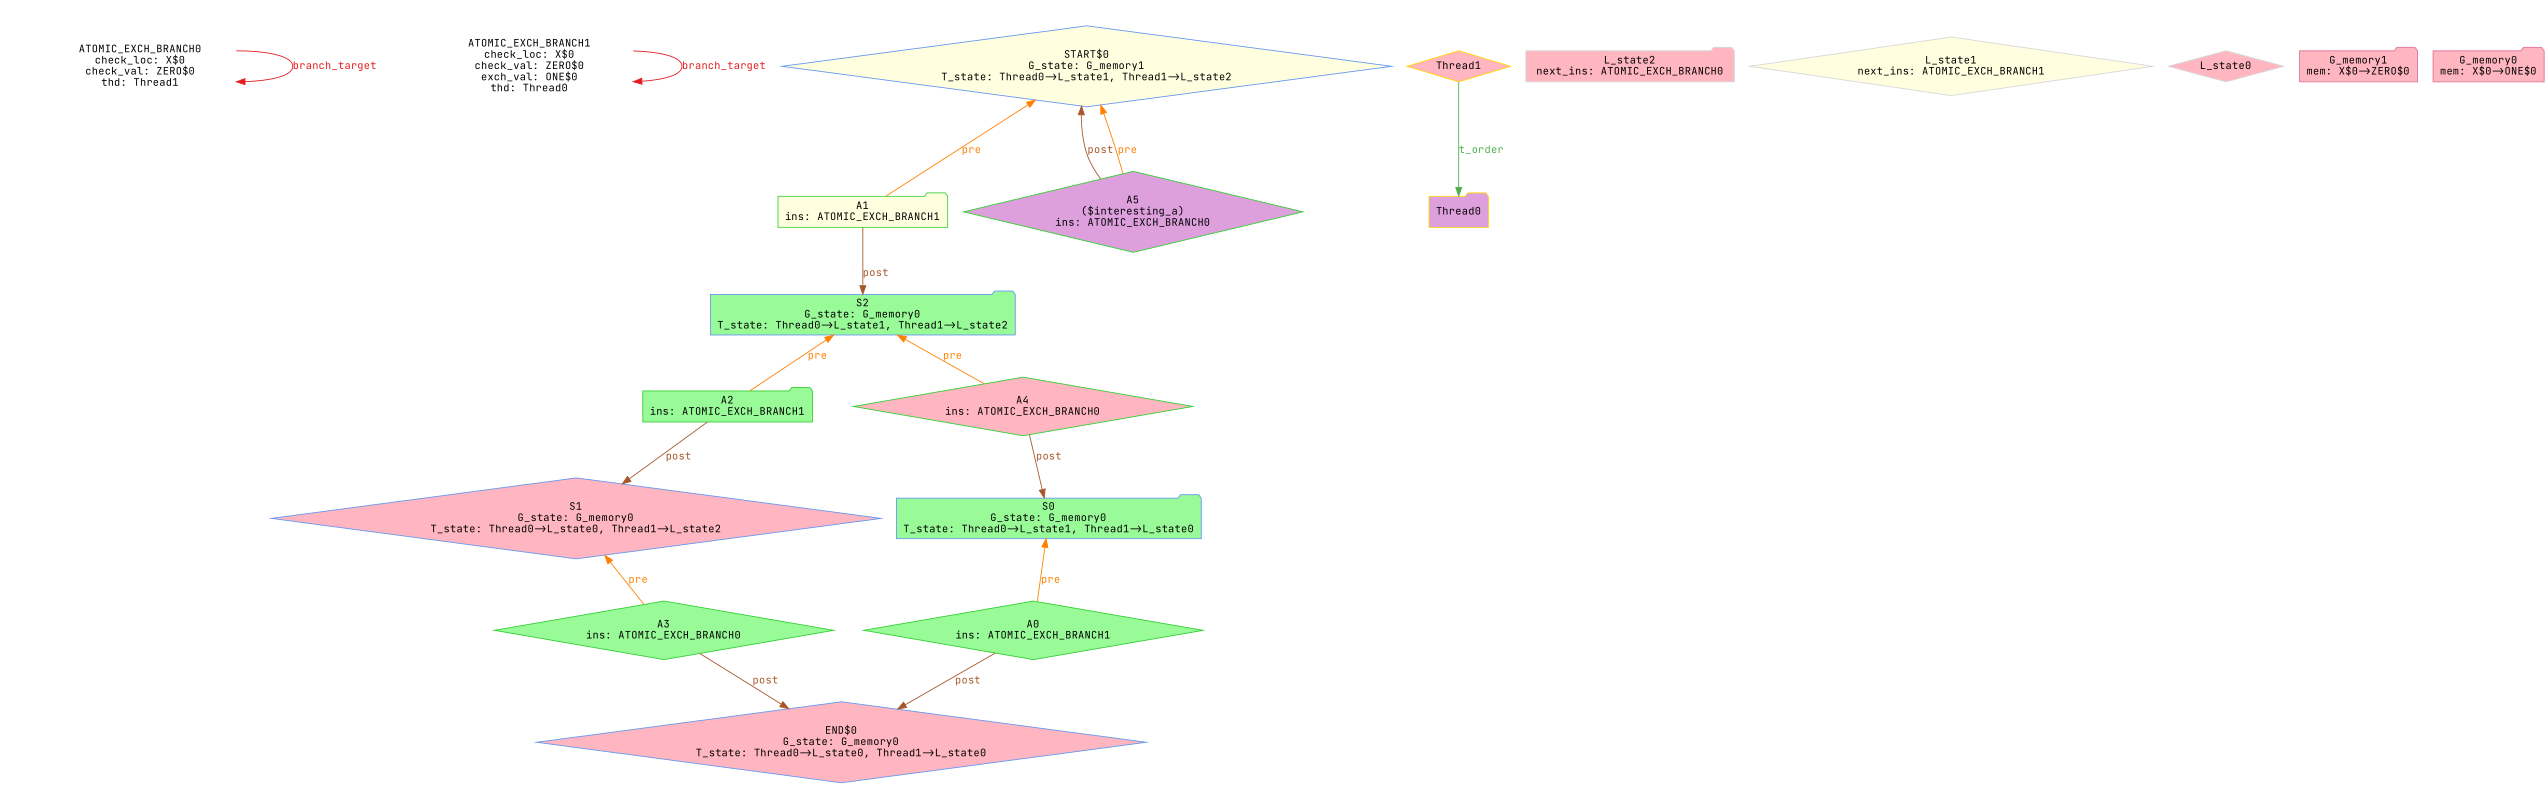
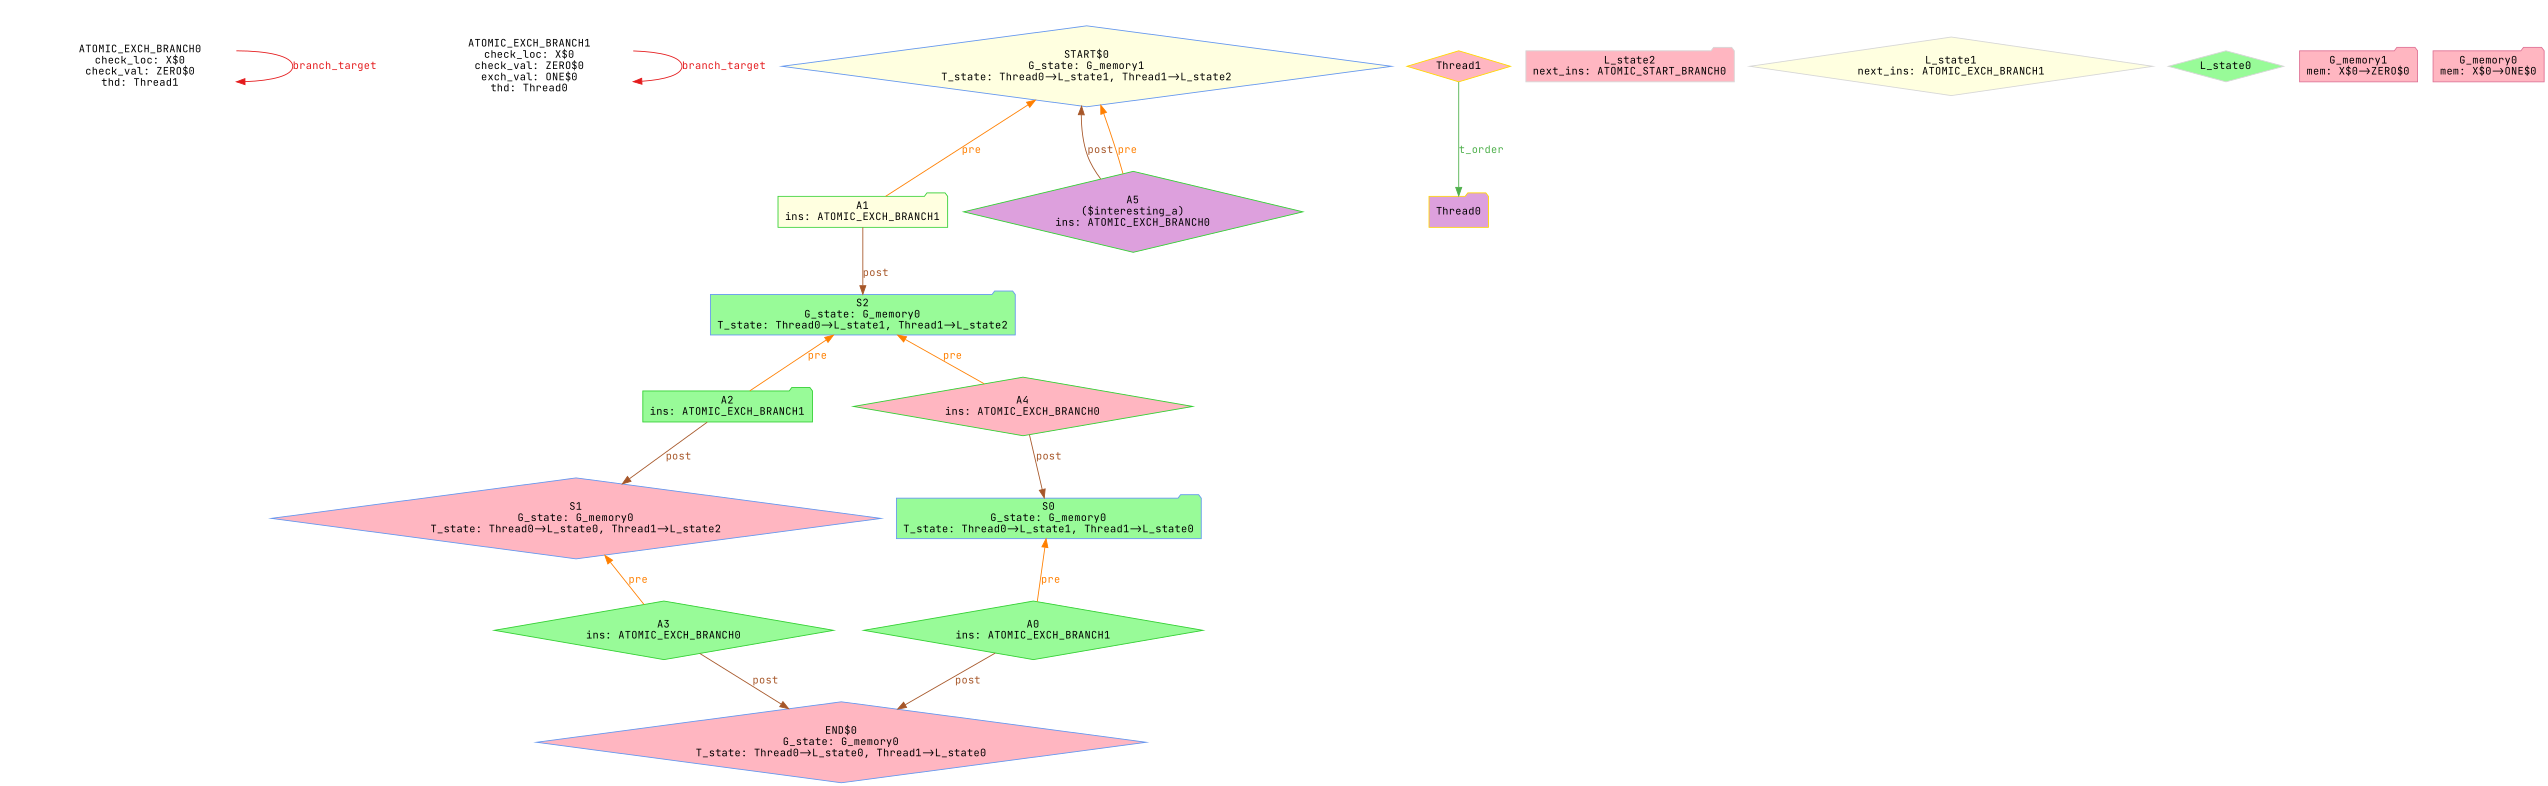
(1630, 66) -> (1630, 66)
(2226, 66) -> (2226, 66)
